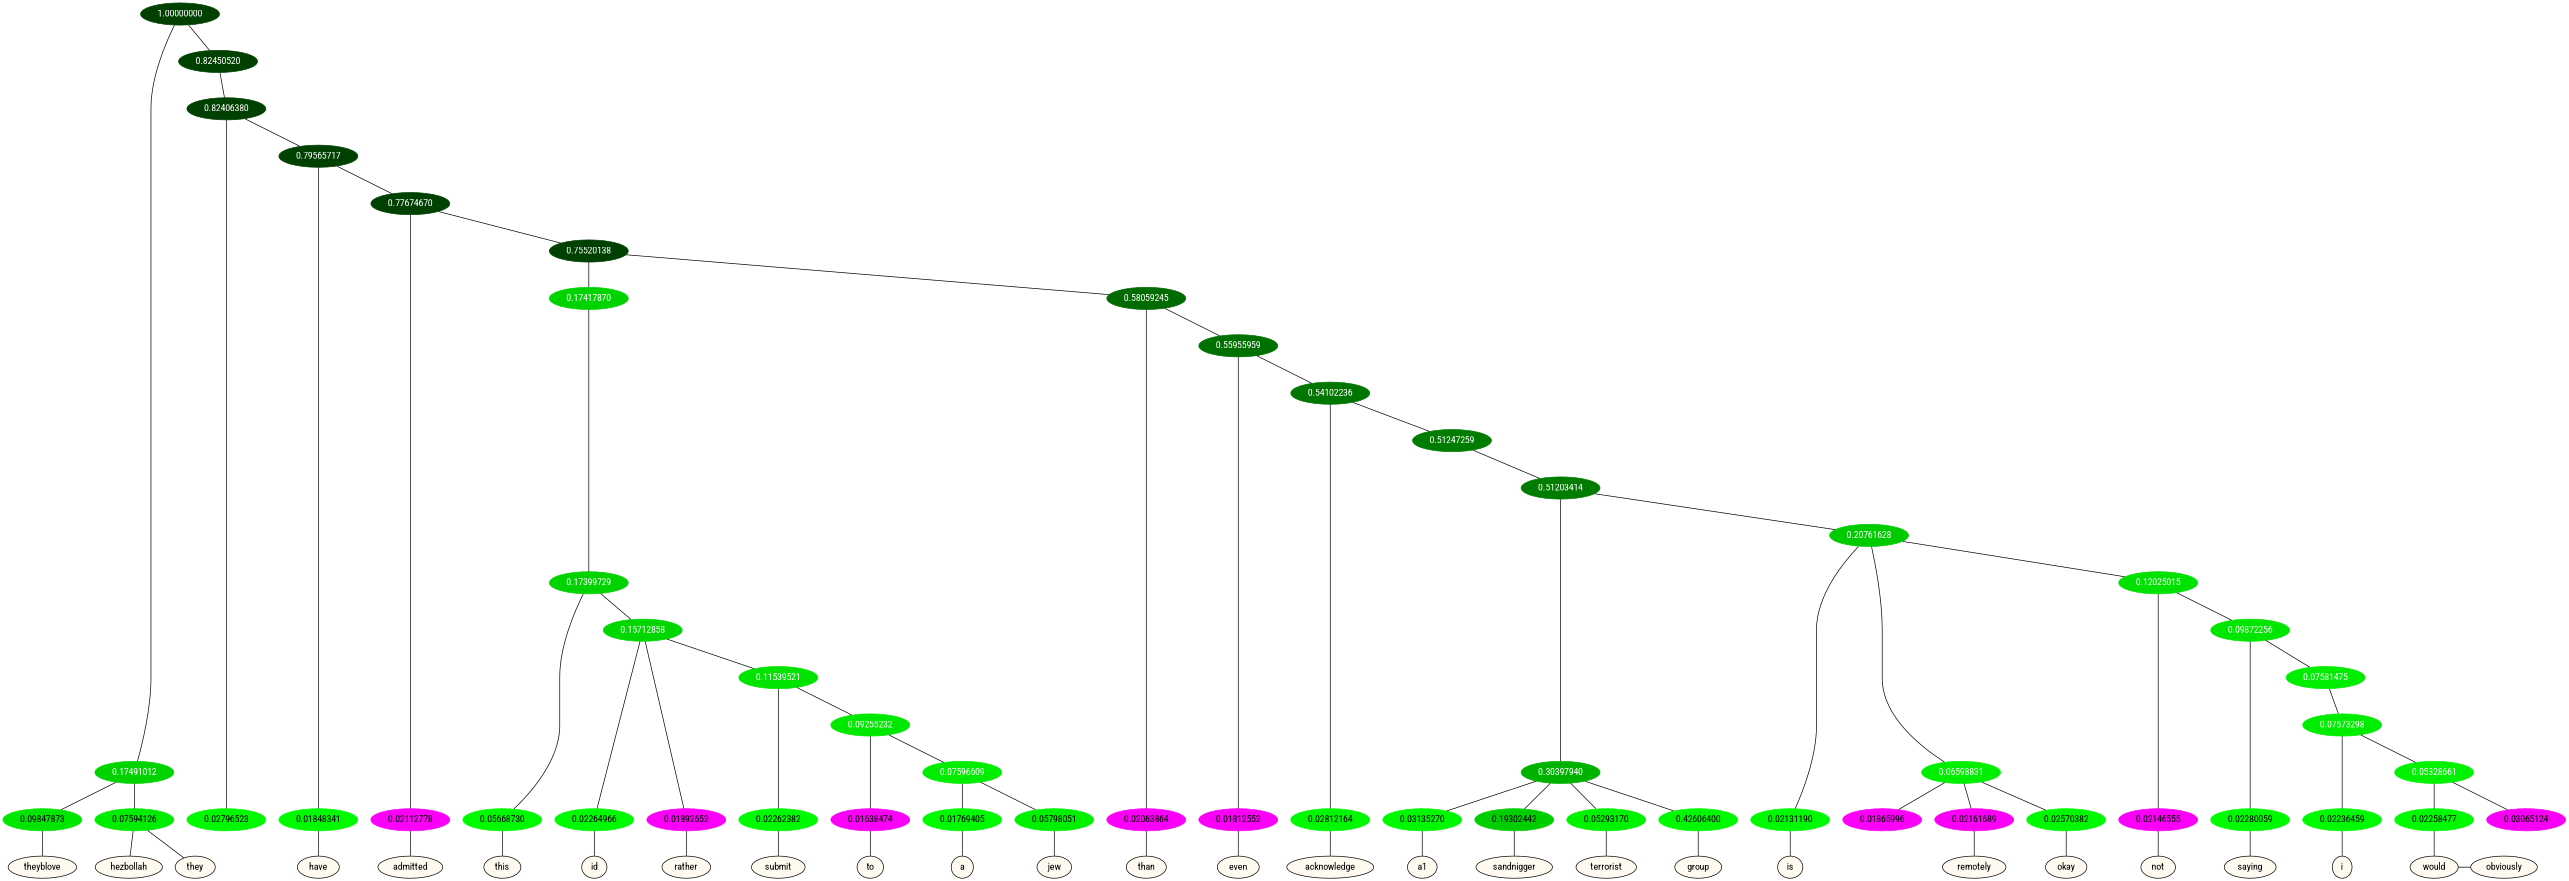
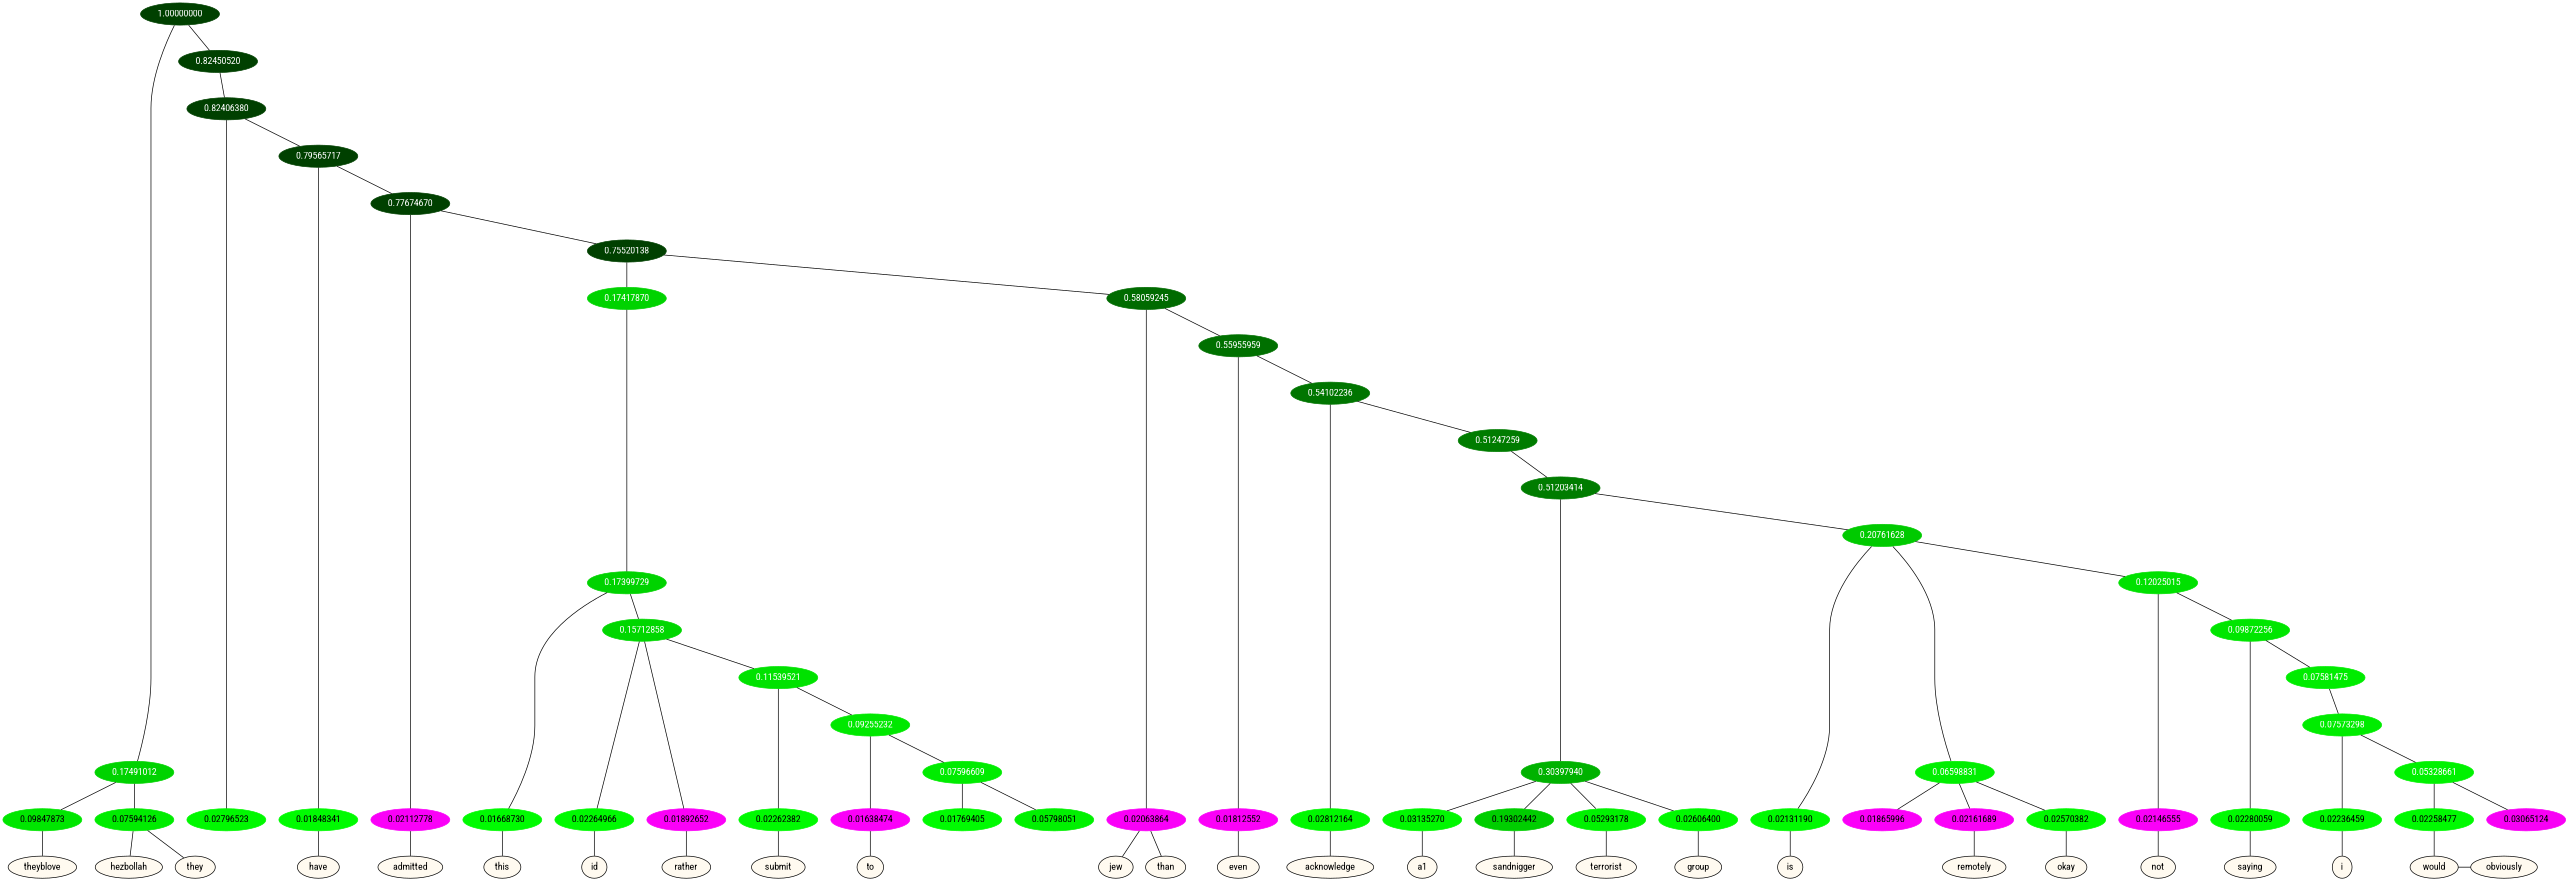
(502, 820) -> (502, 820)
(1606, 820) -> (1606, 820)
(1698, 820) -> (1698, 820)
(1054, 843) -> (1131, 844)
(962, 867) -> none
